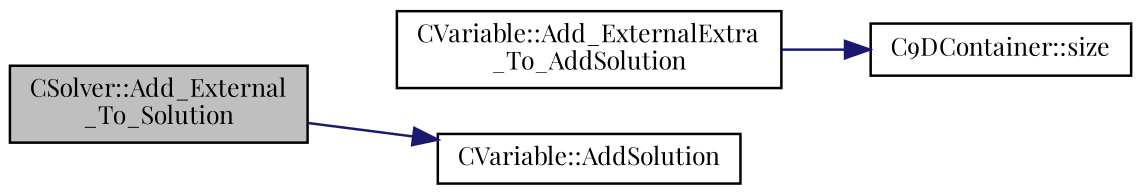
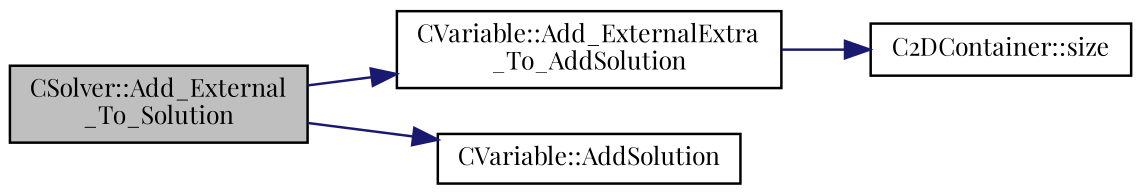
(1001, 50) -> (1001, 50)
none -> (339, 81)
